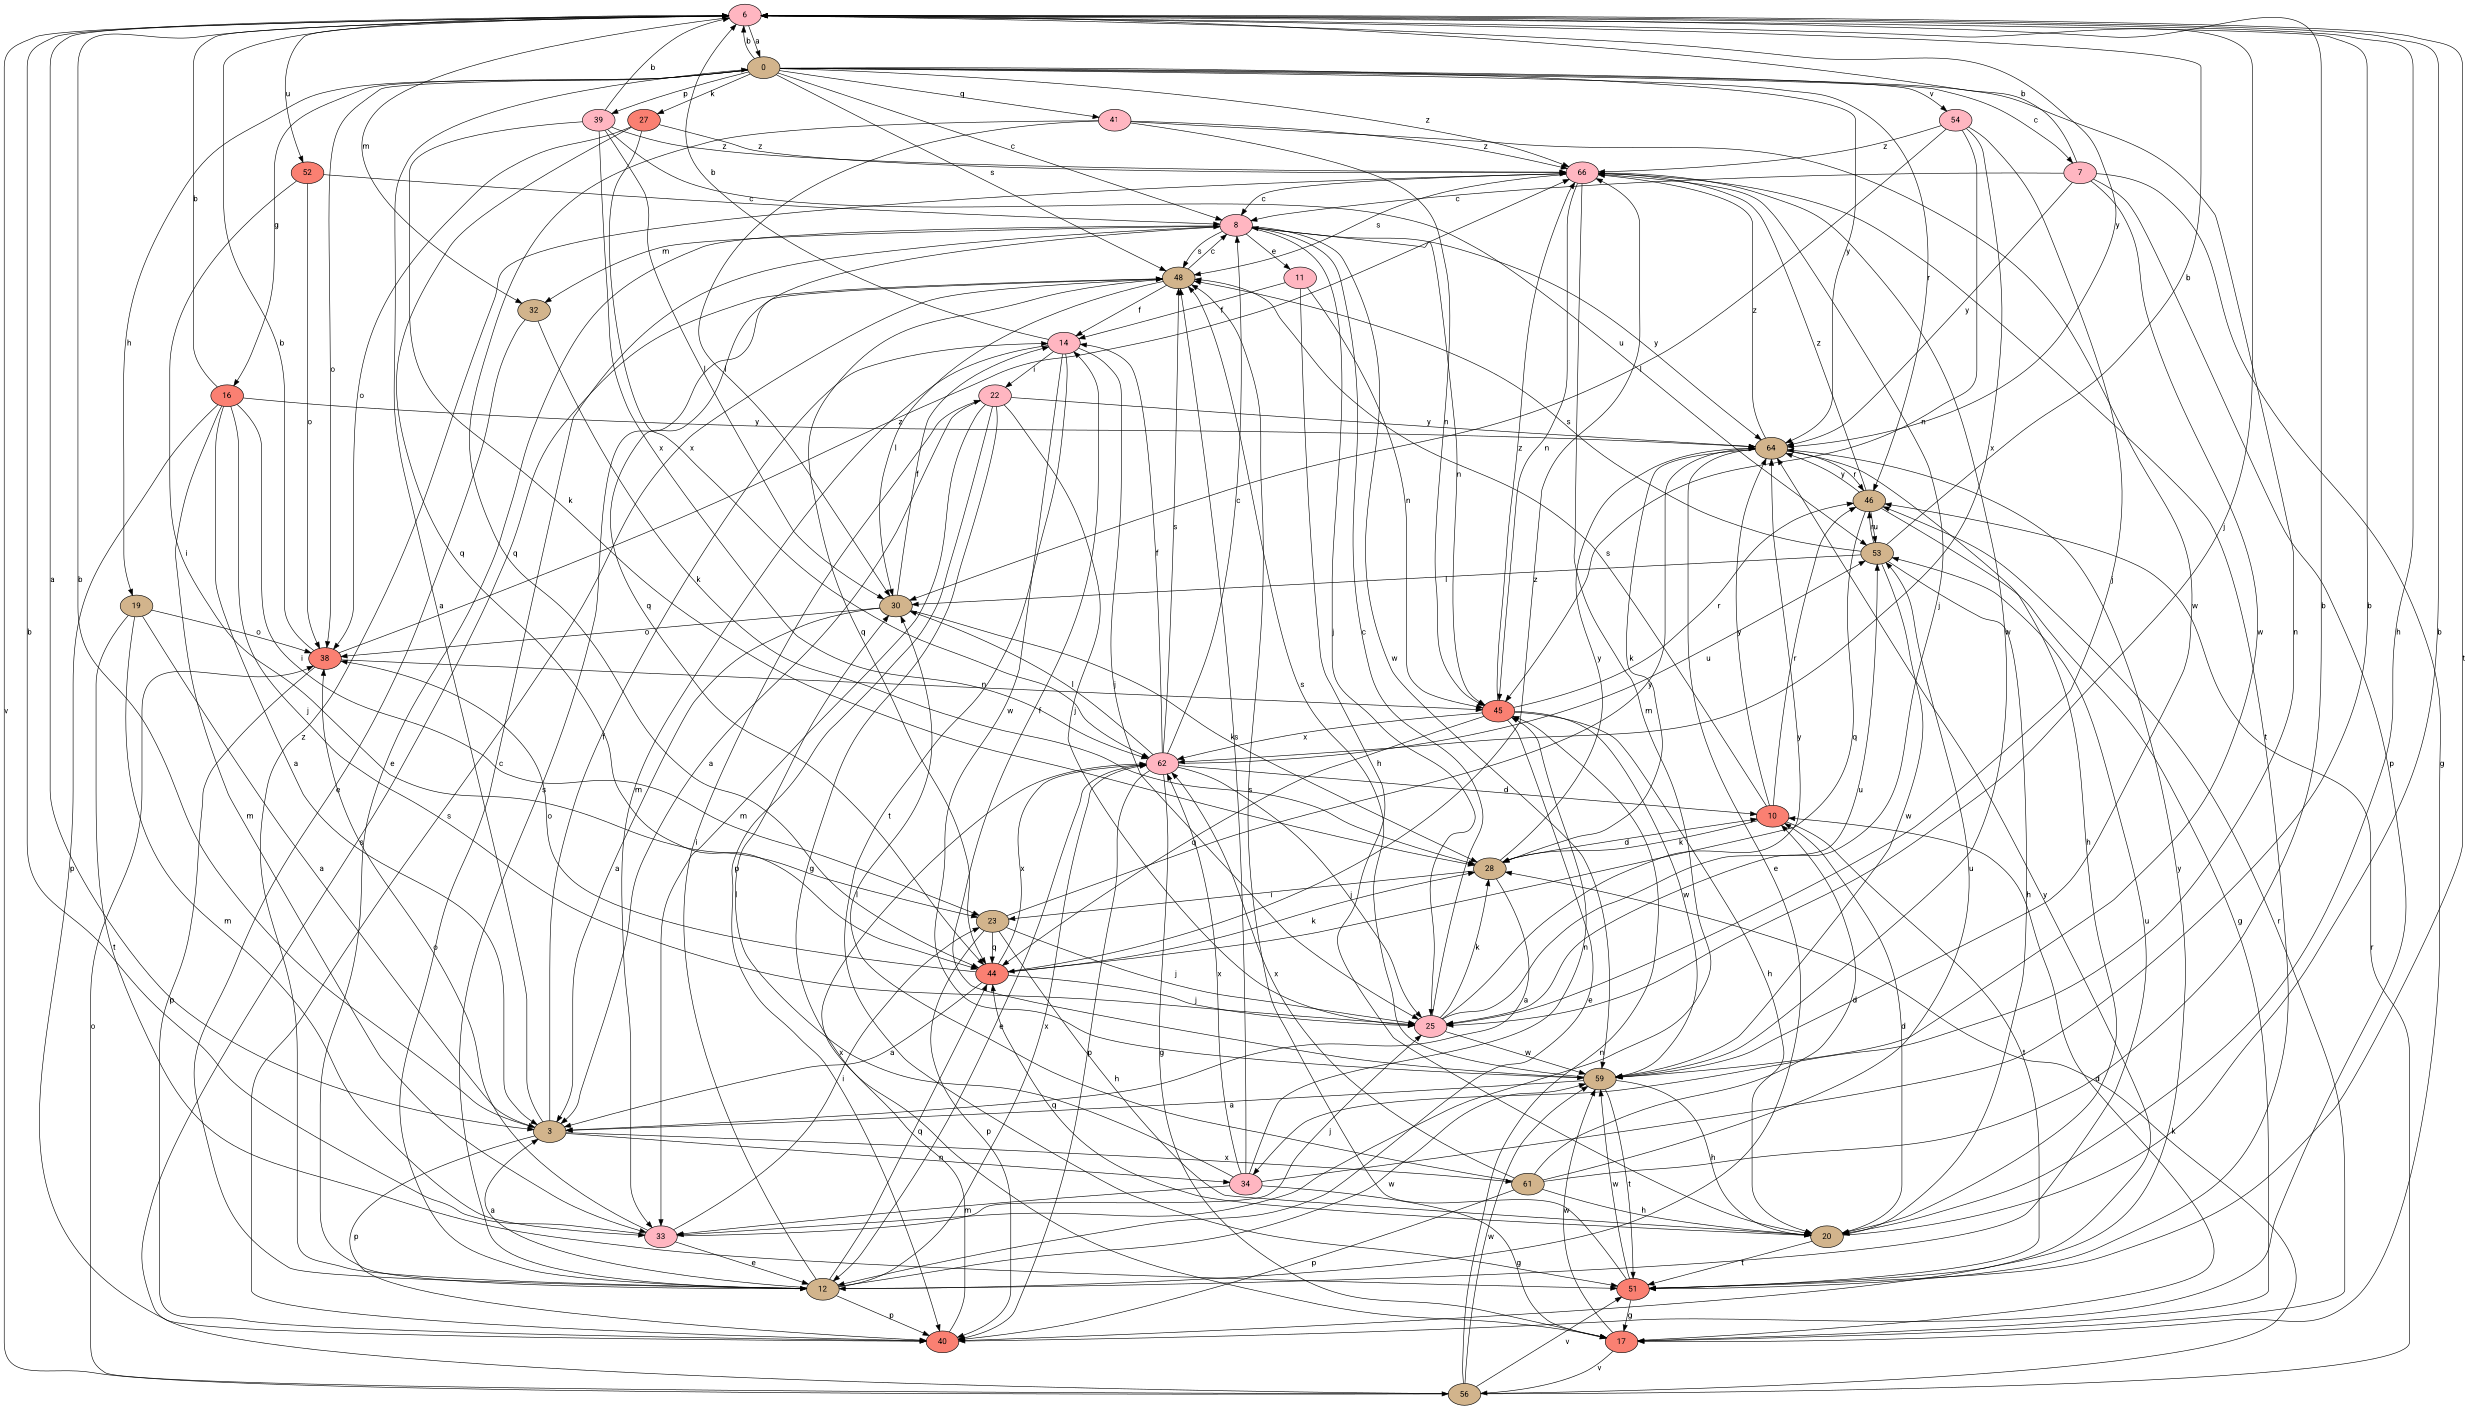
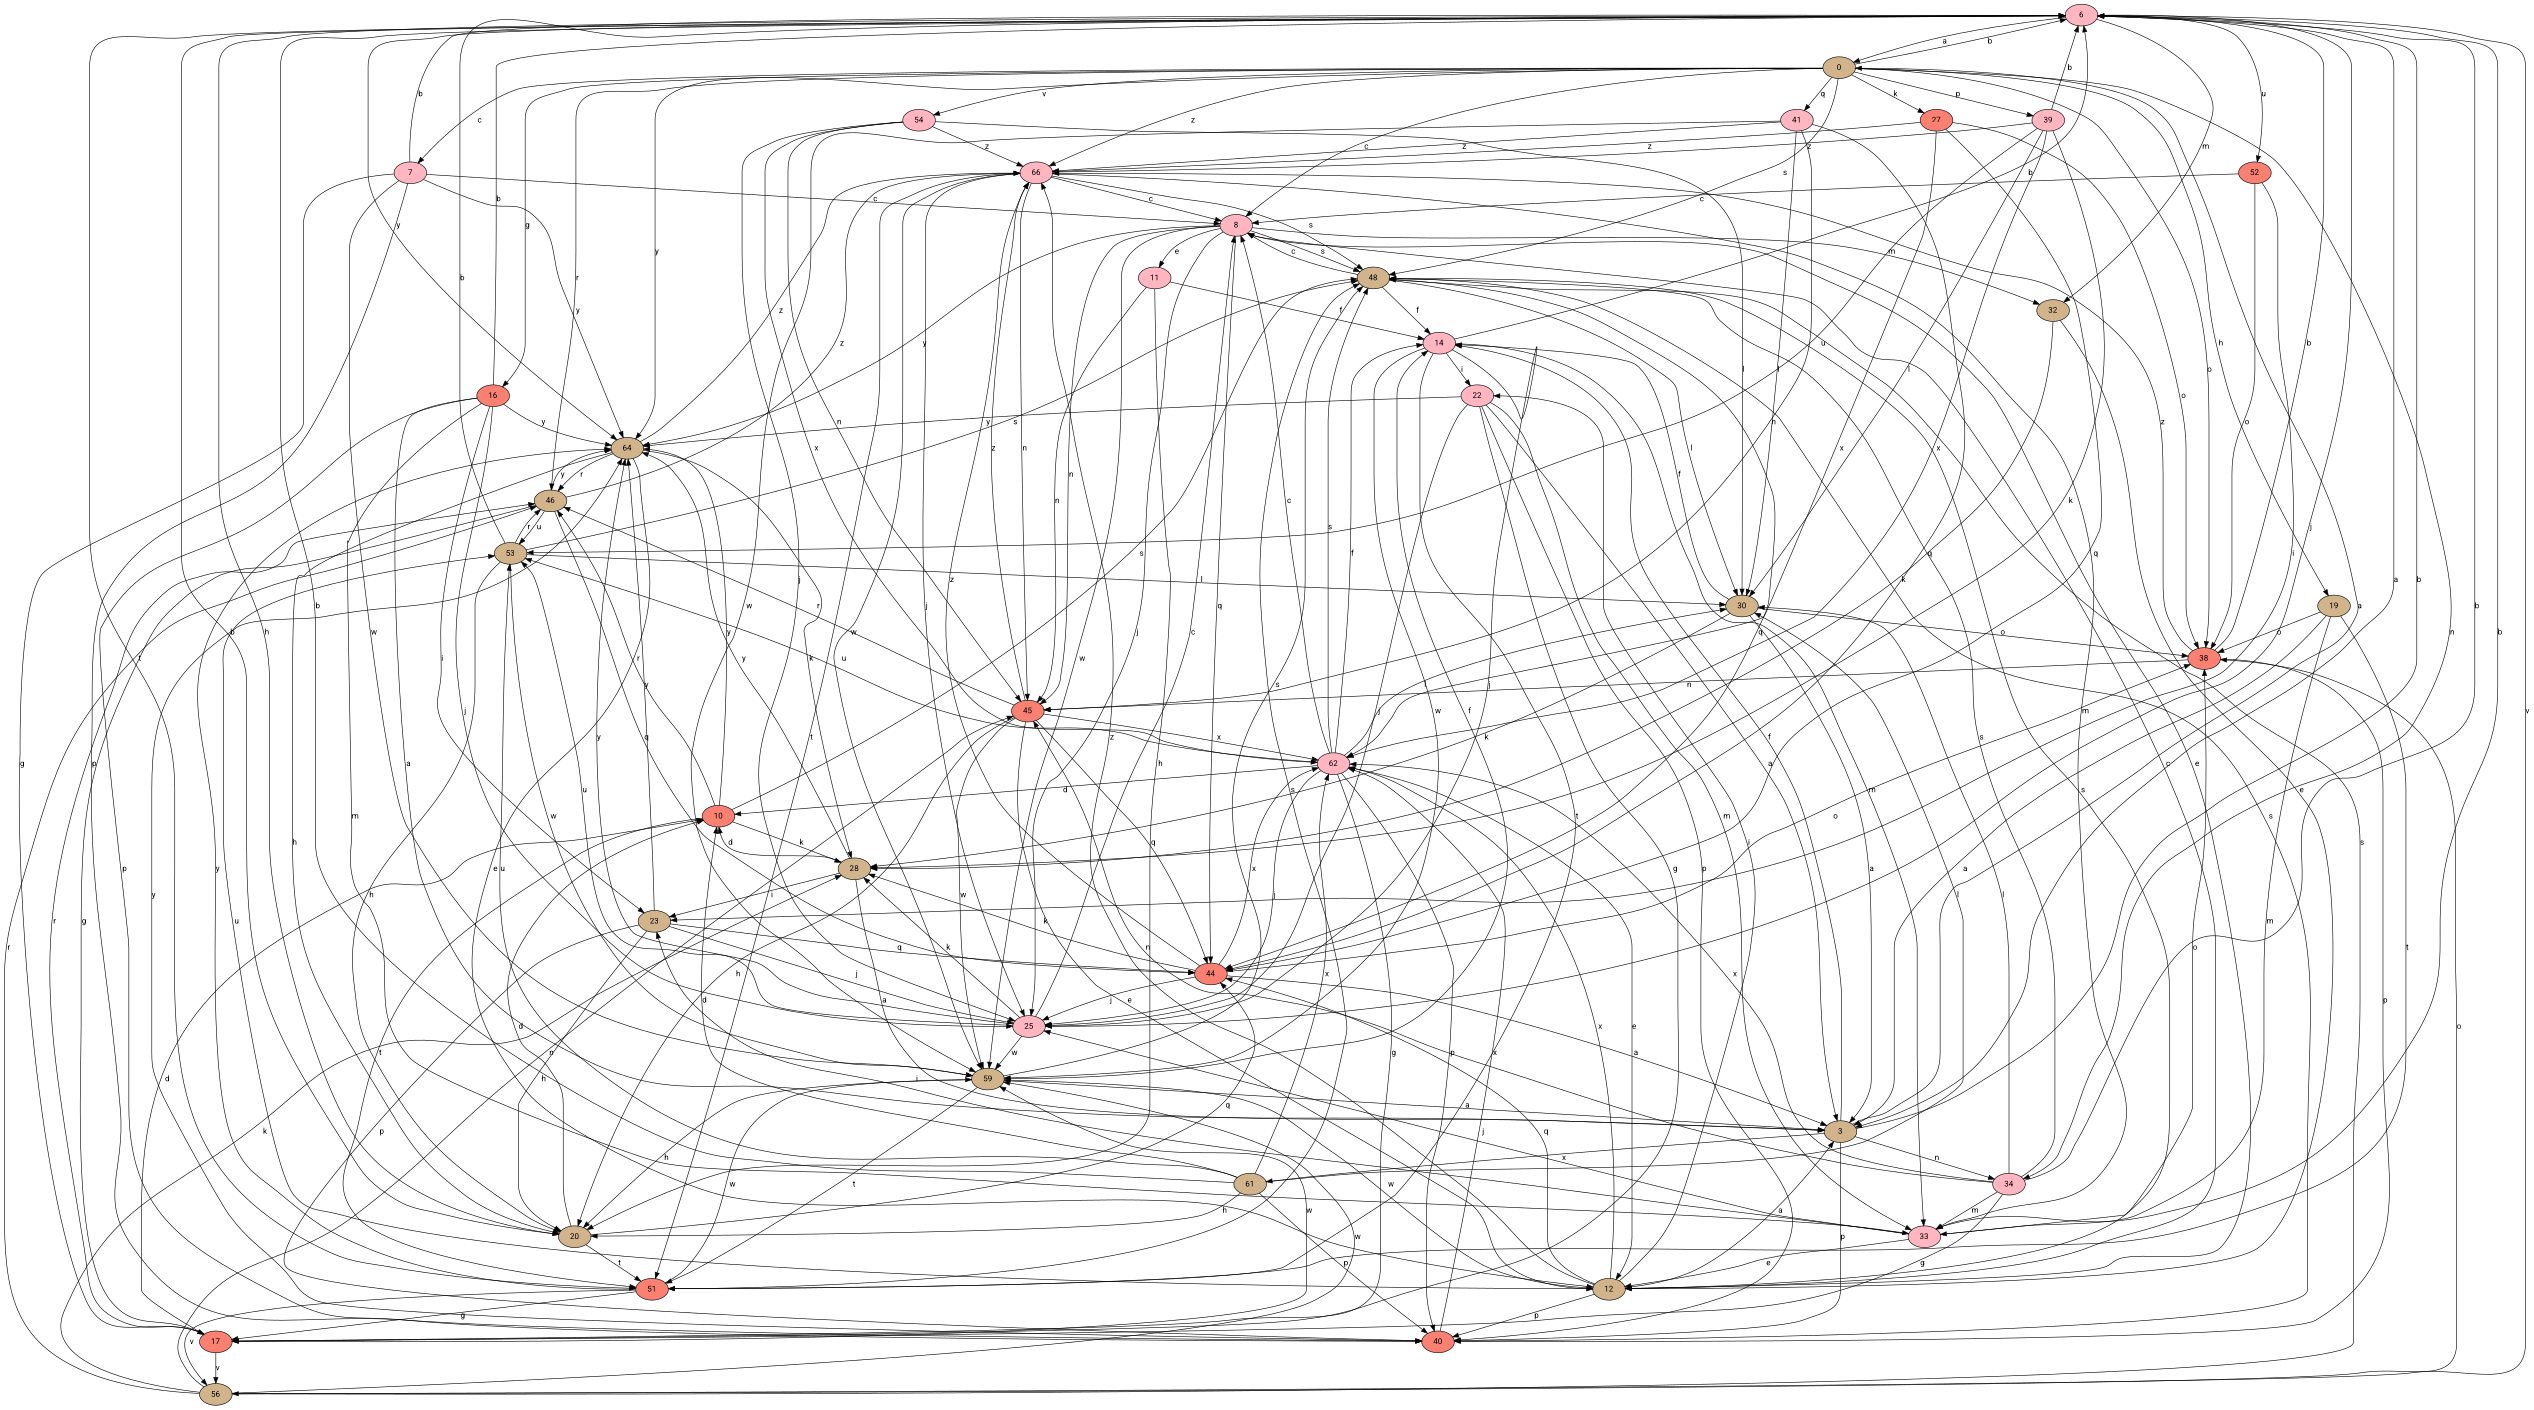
(1546, 1343) -> (383, 1299)
